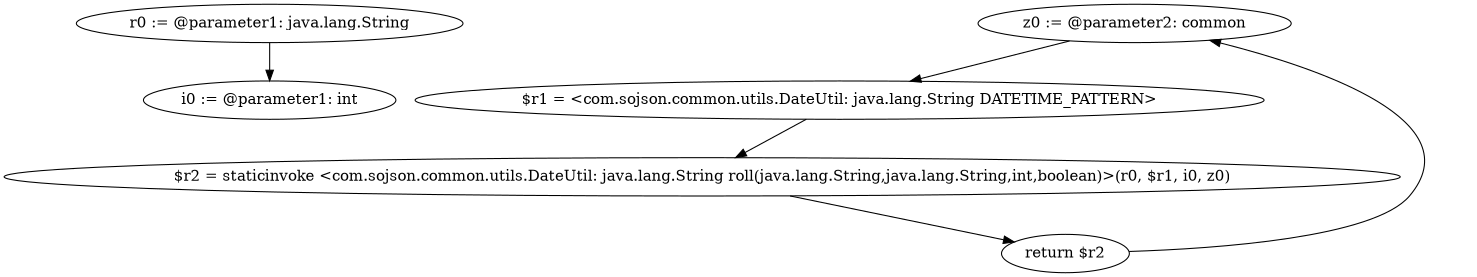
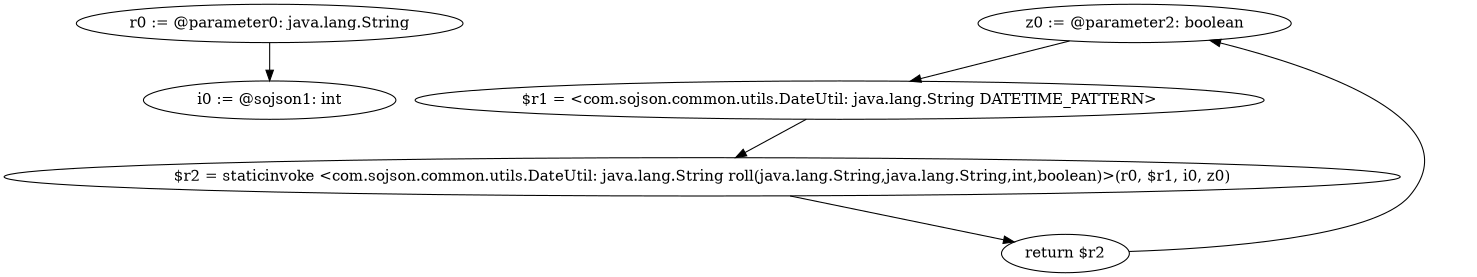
(270, 23) -> (270, 23)
(1135, 23) -> (1135, 23)
(270, 100) -> (270, 100)
